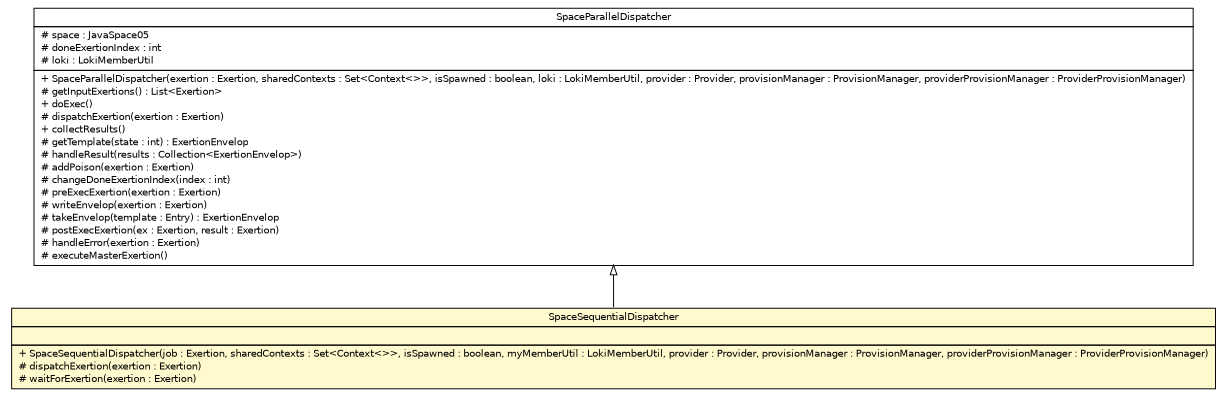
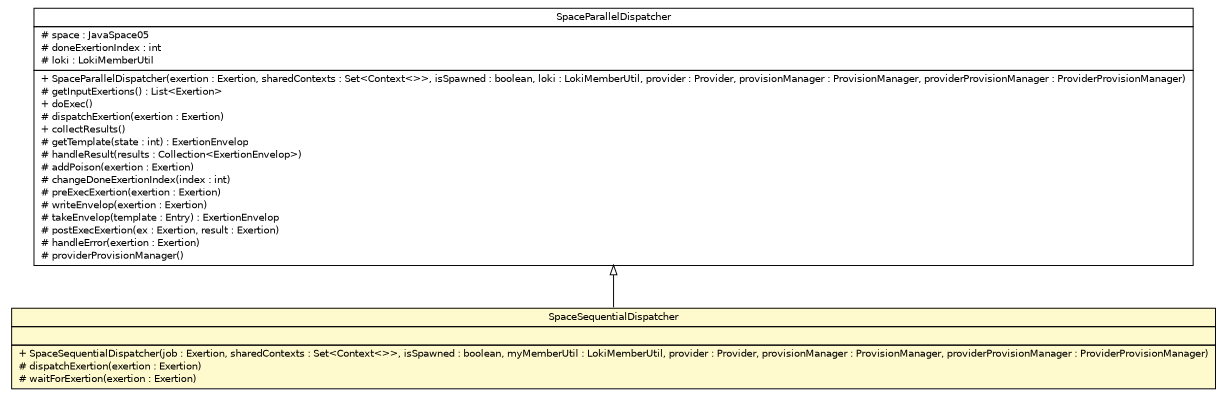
(104, 256) -> (113, 256)
